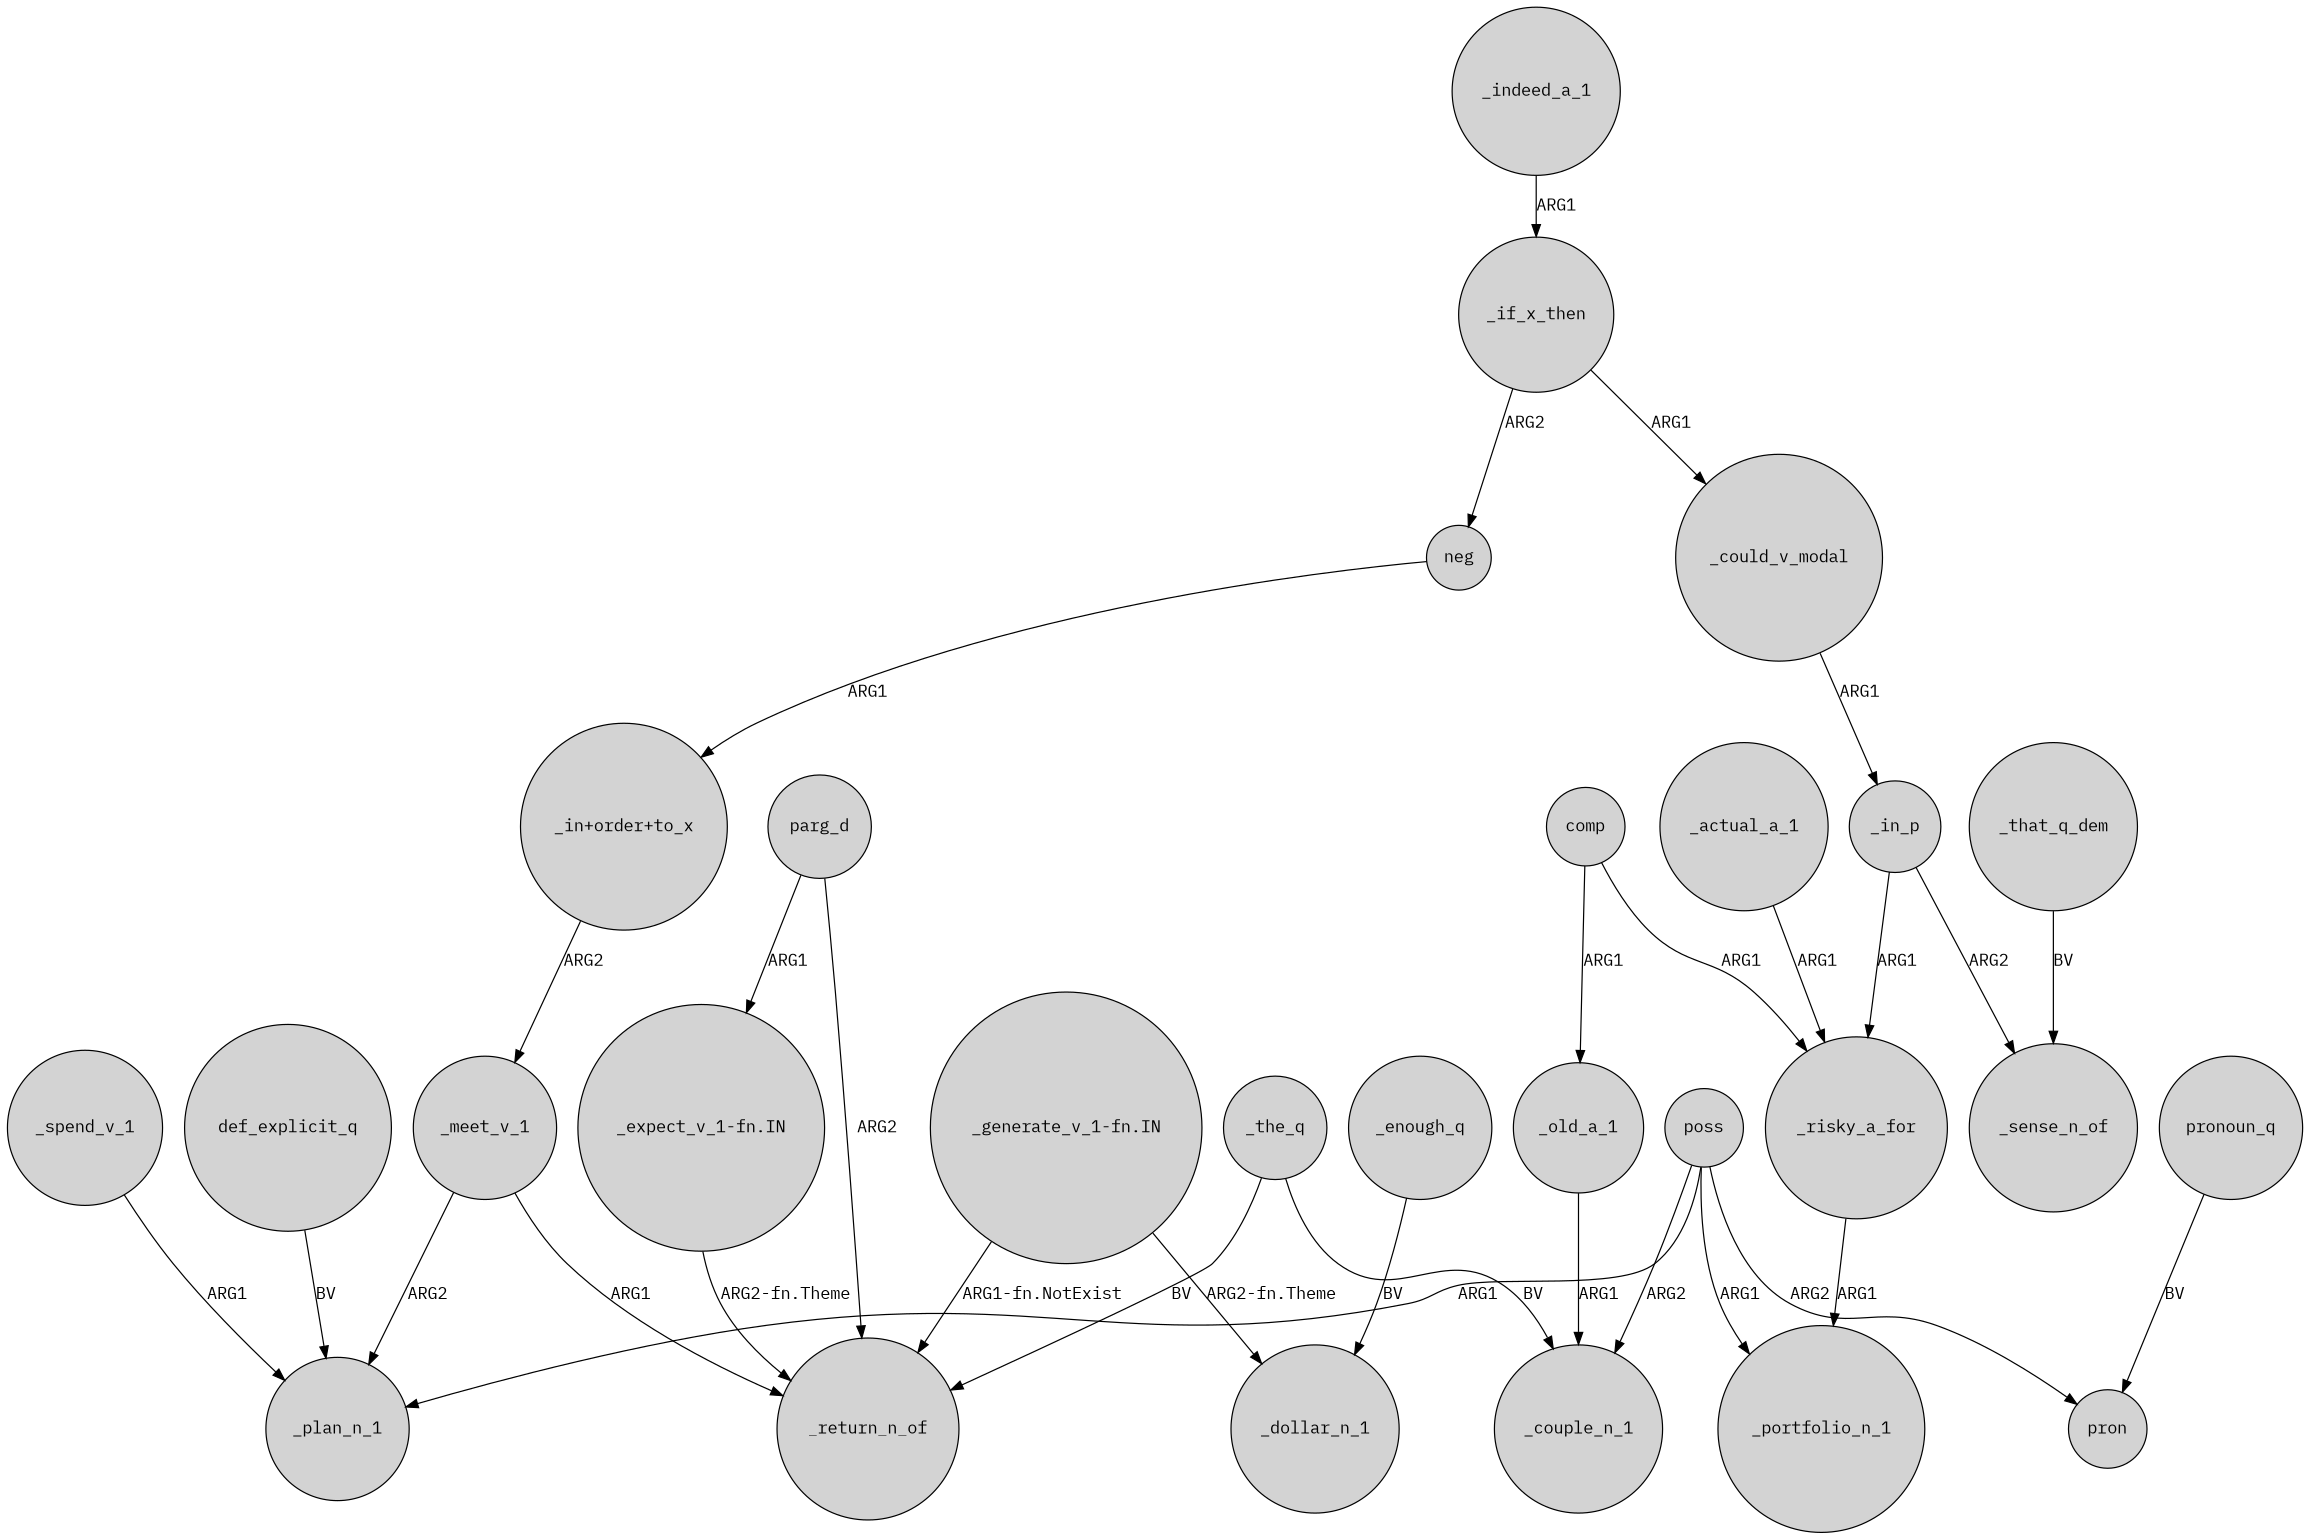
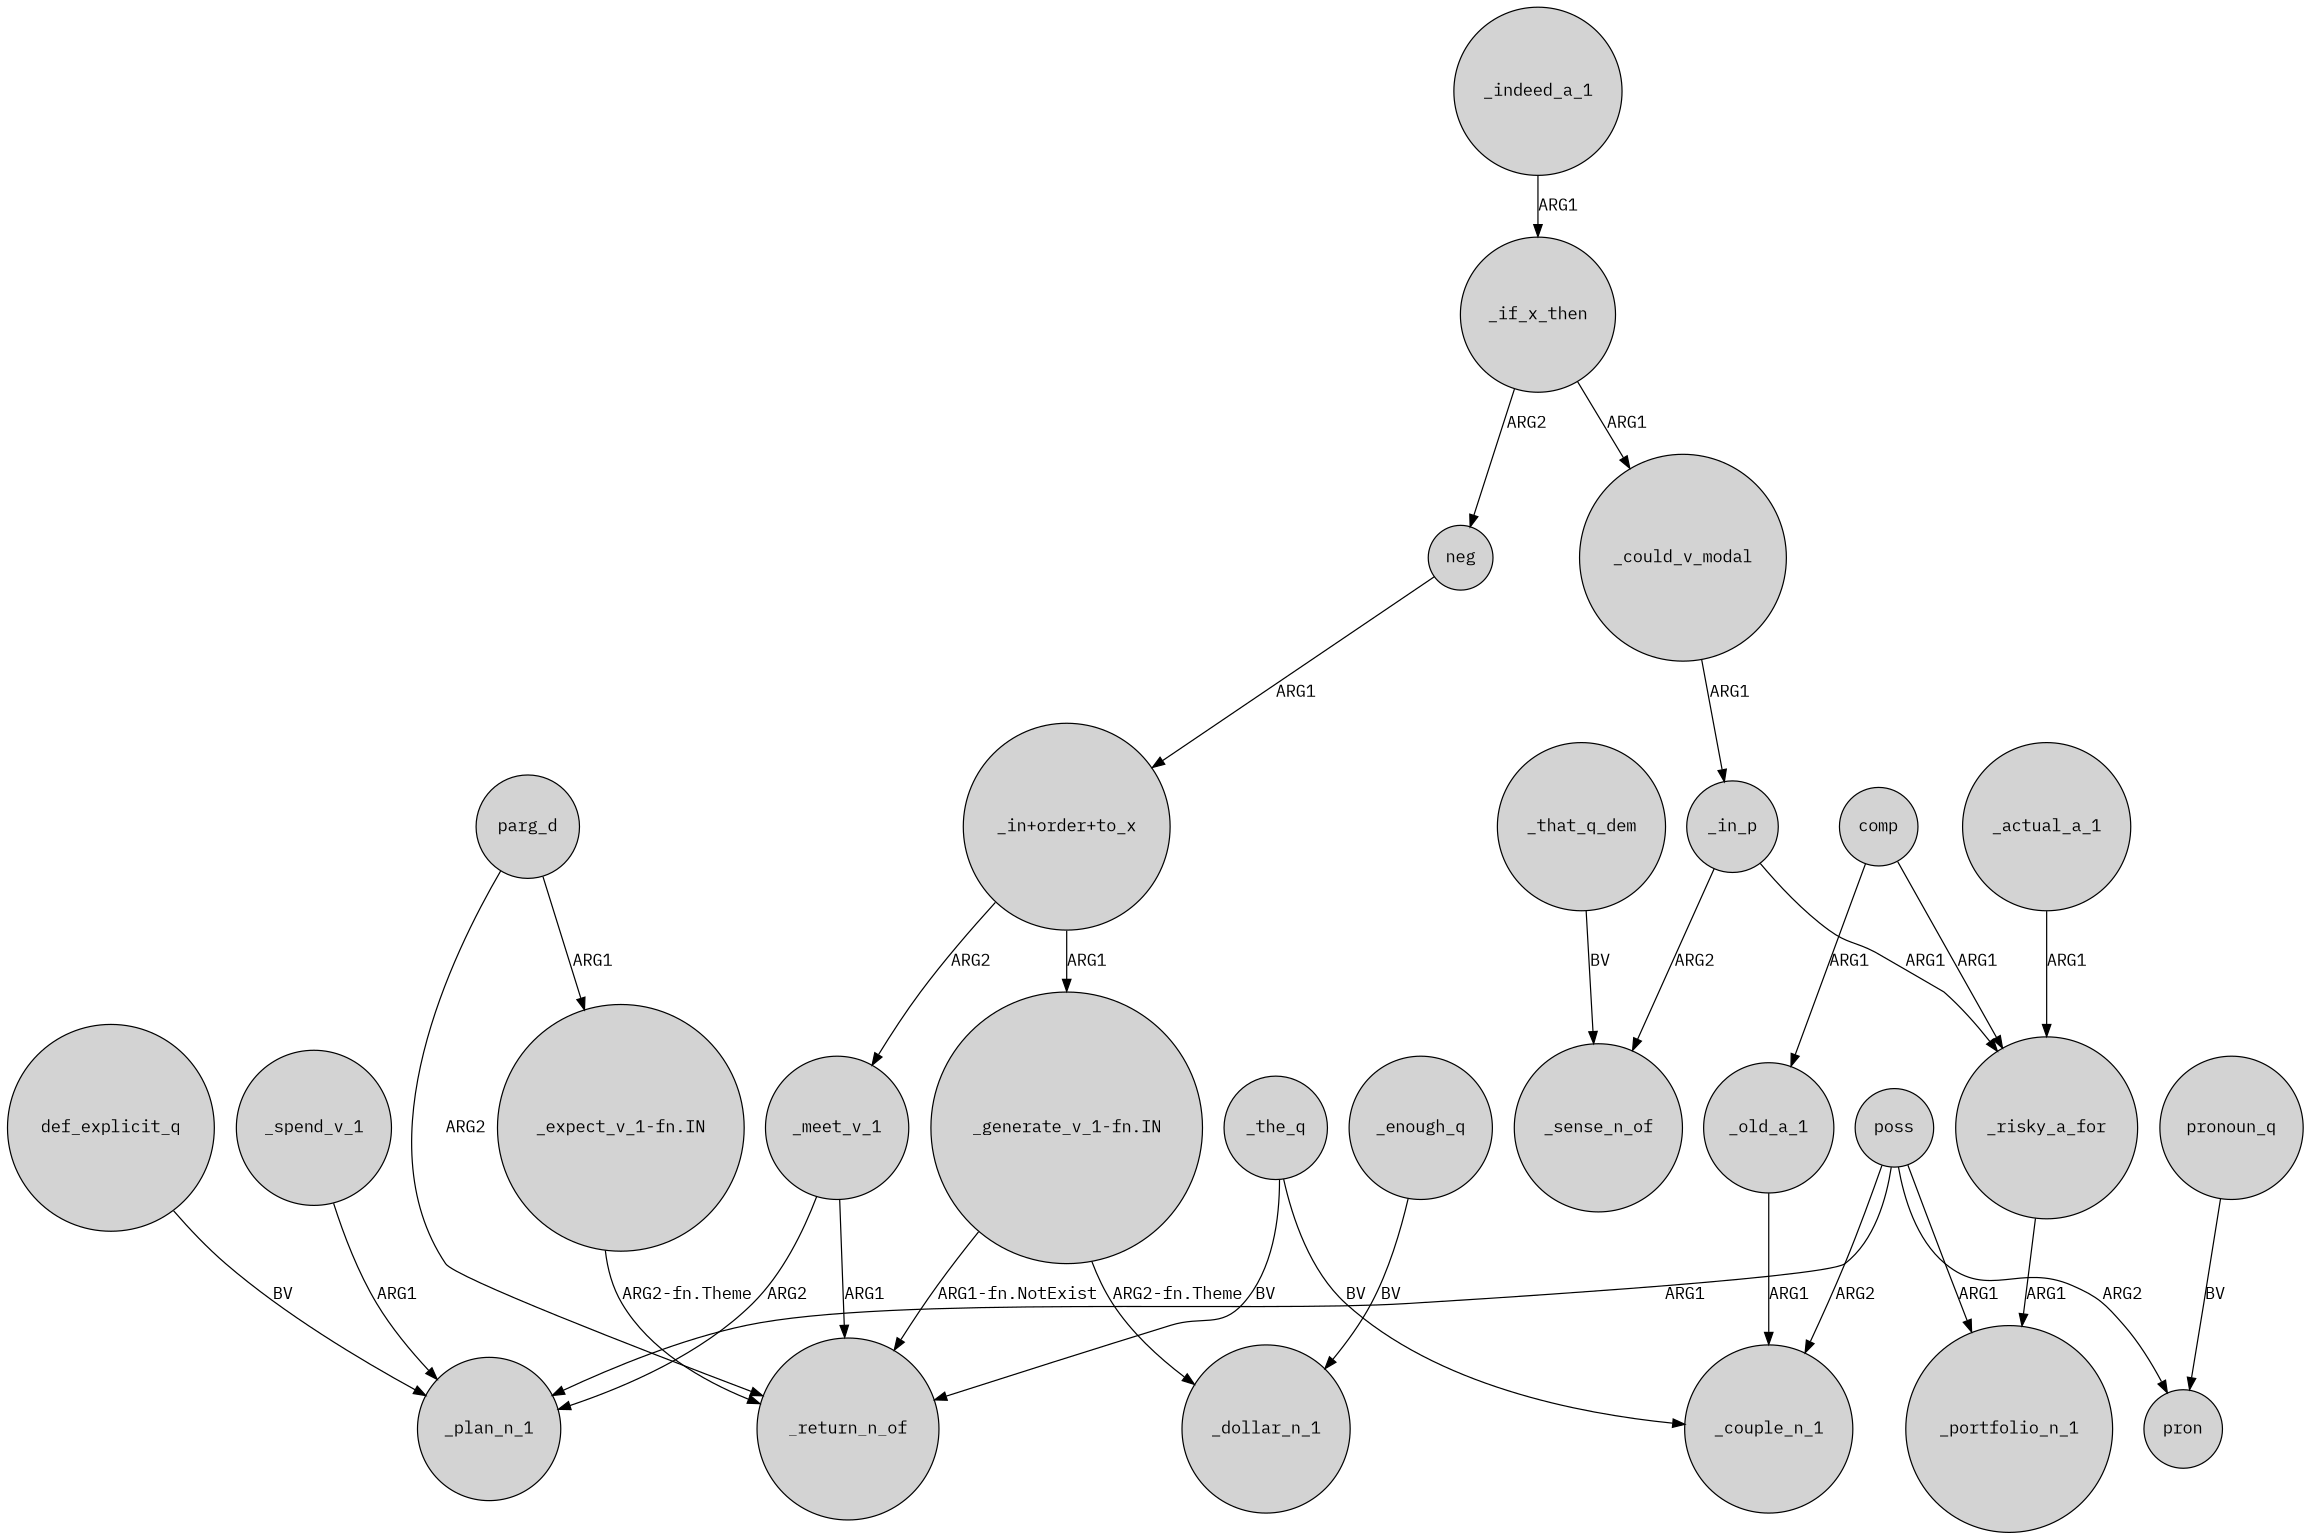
none -> (1067, 955)
